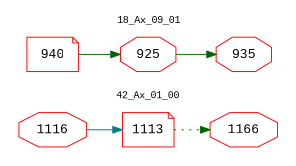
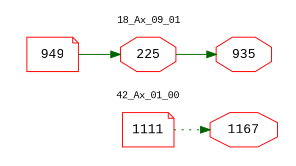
(53, 54) -> (53, 54)
(148, 54) -> (148, 54)
(53, 130) -> none
(148, 130) -> (148, 130)
(244, 130) -> (244, 130)
